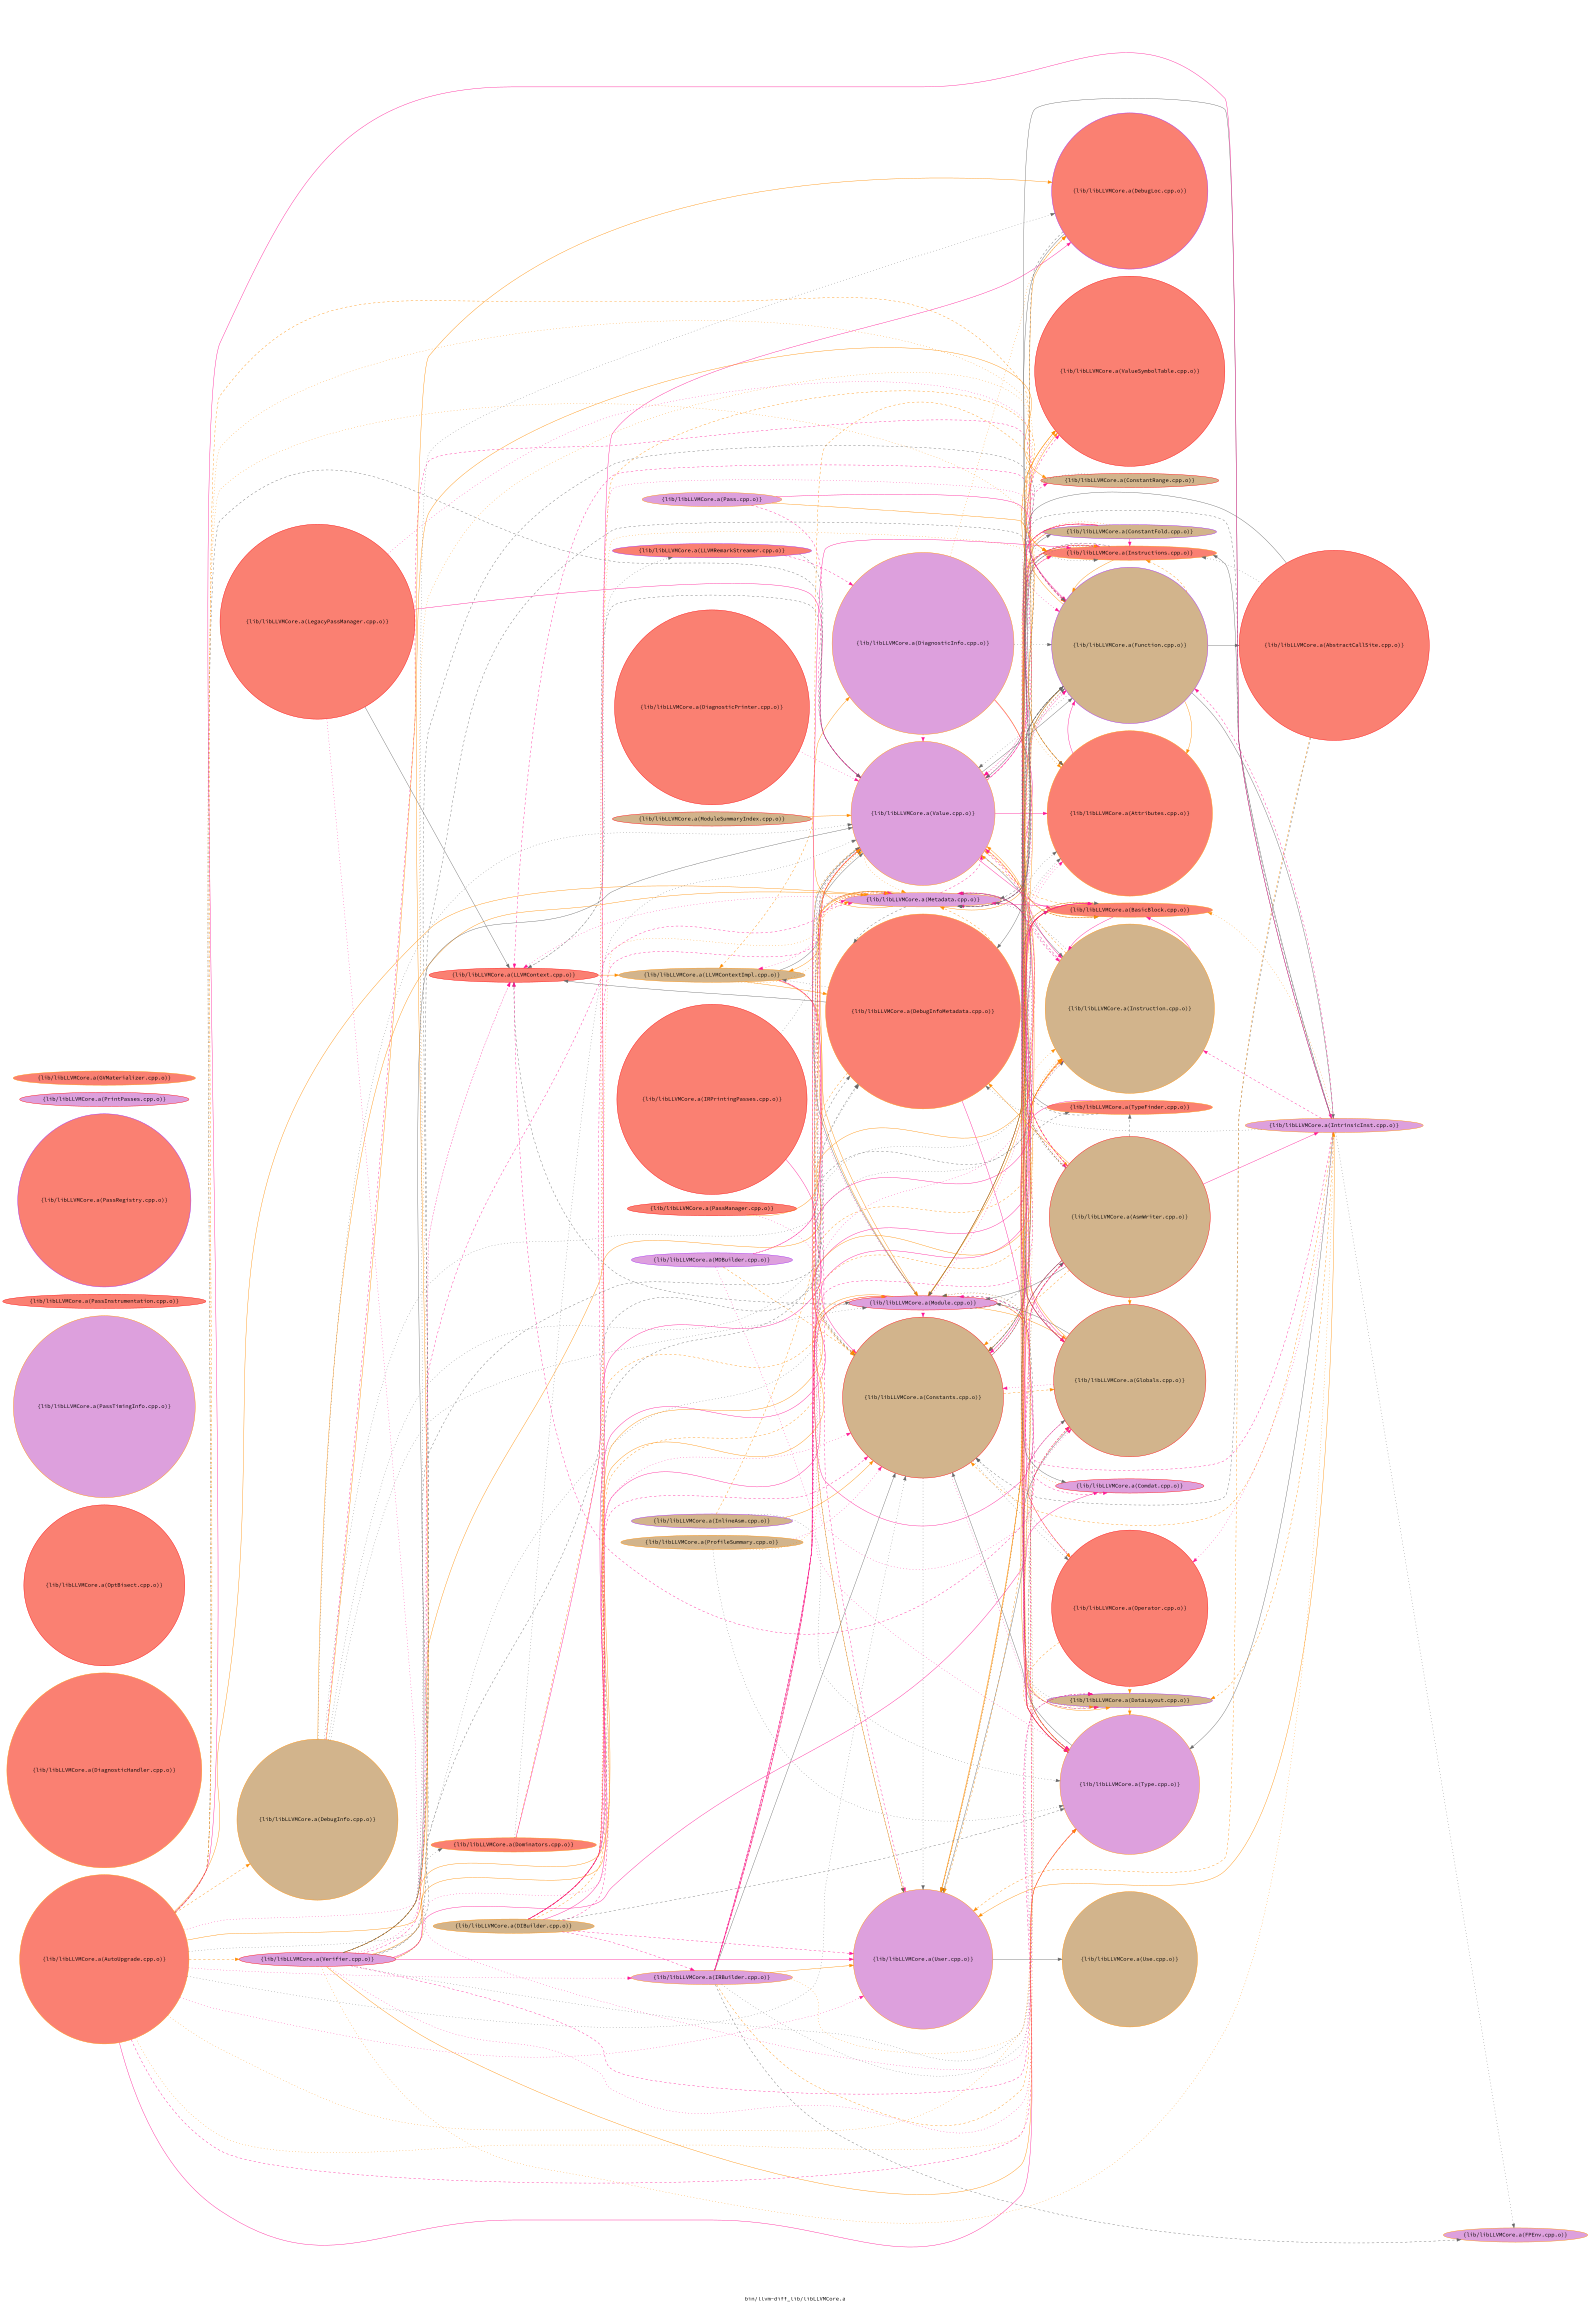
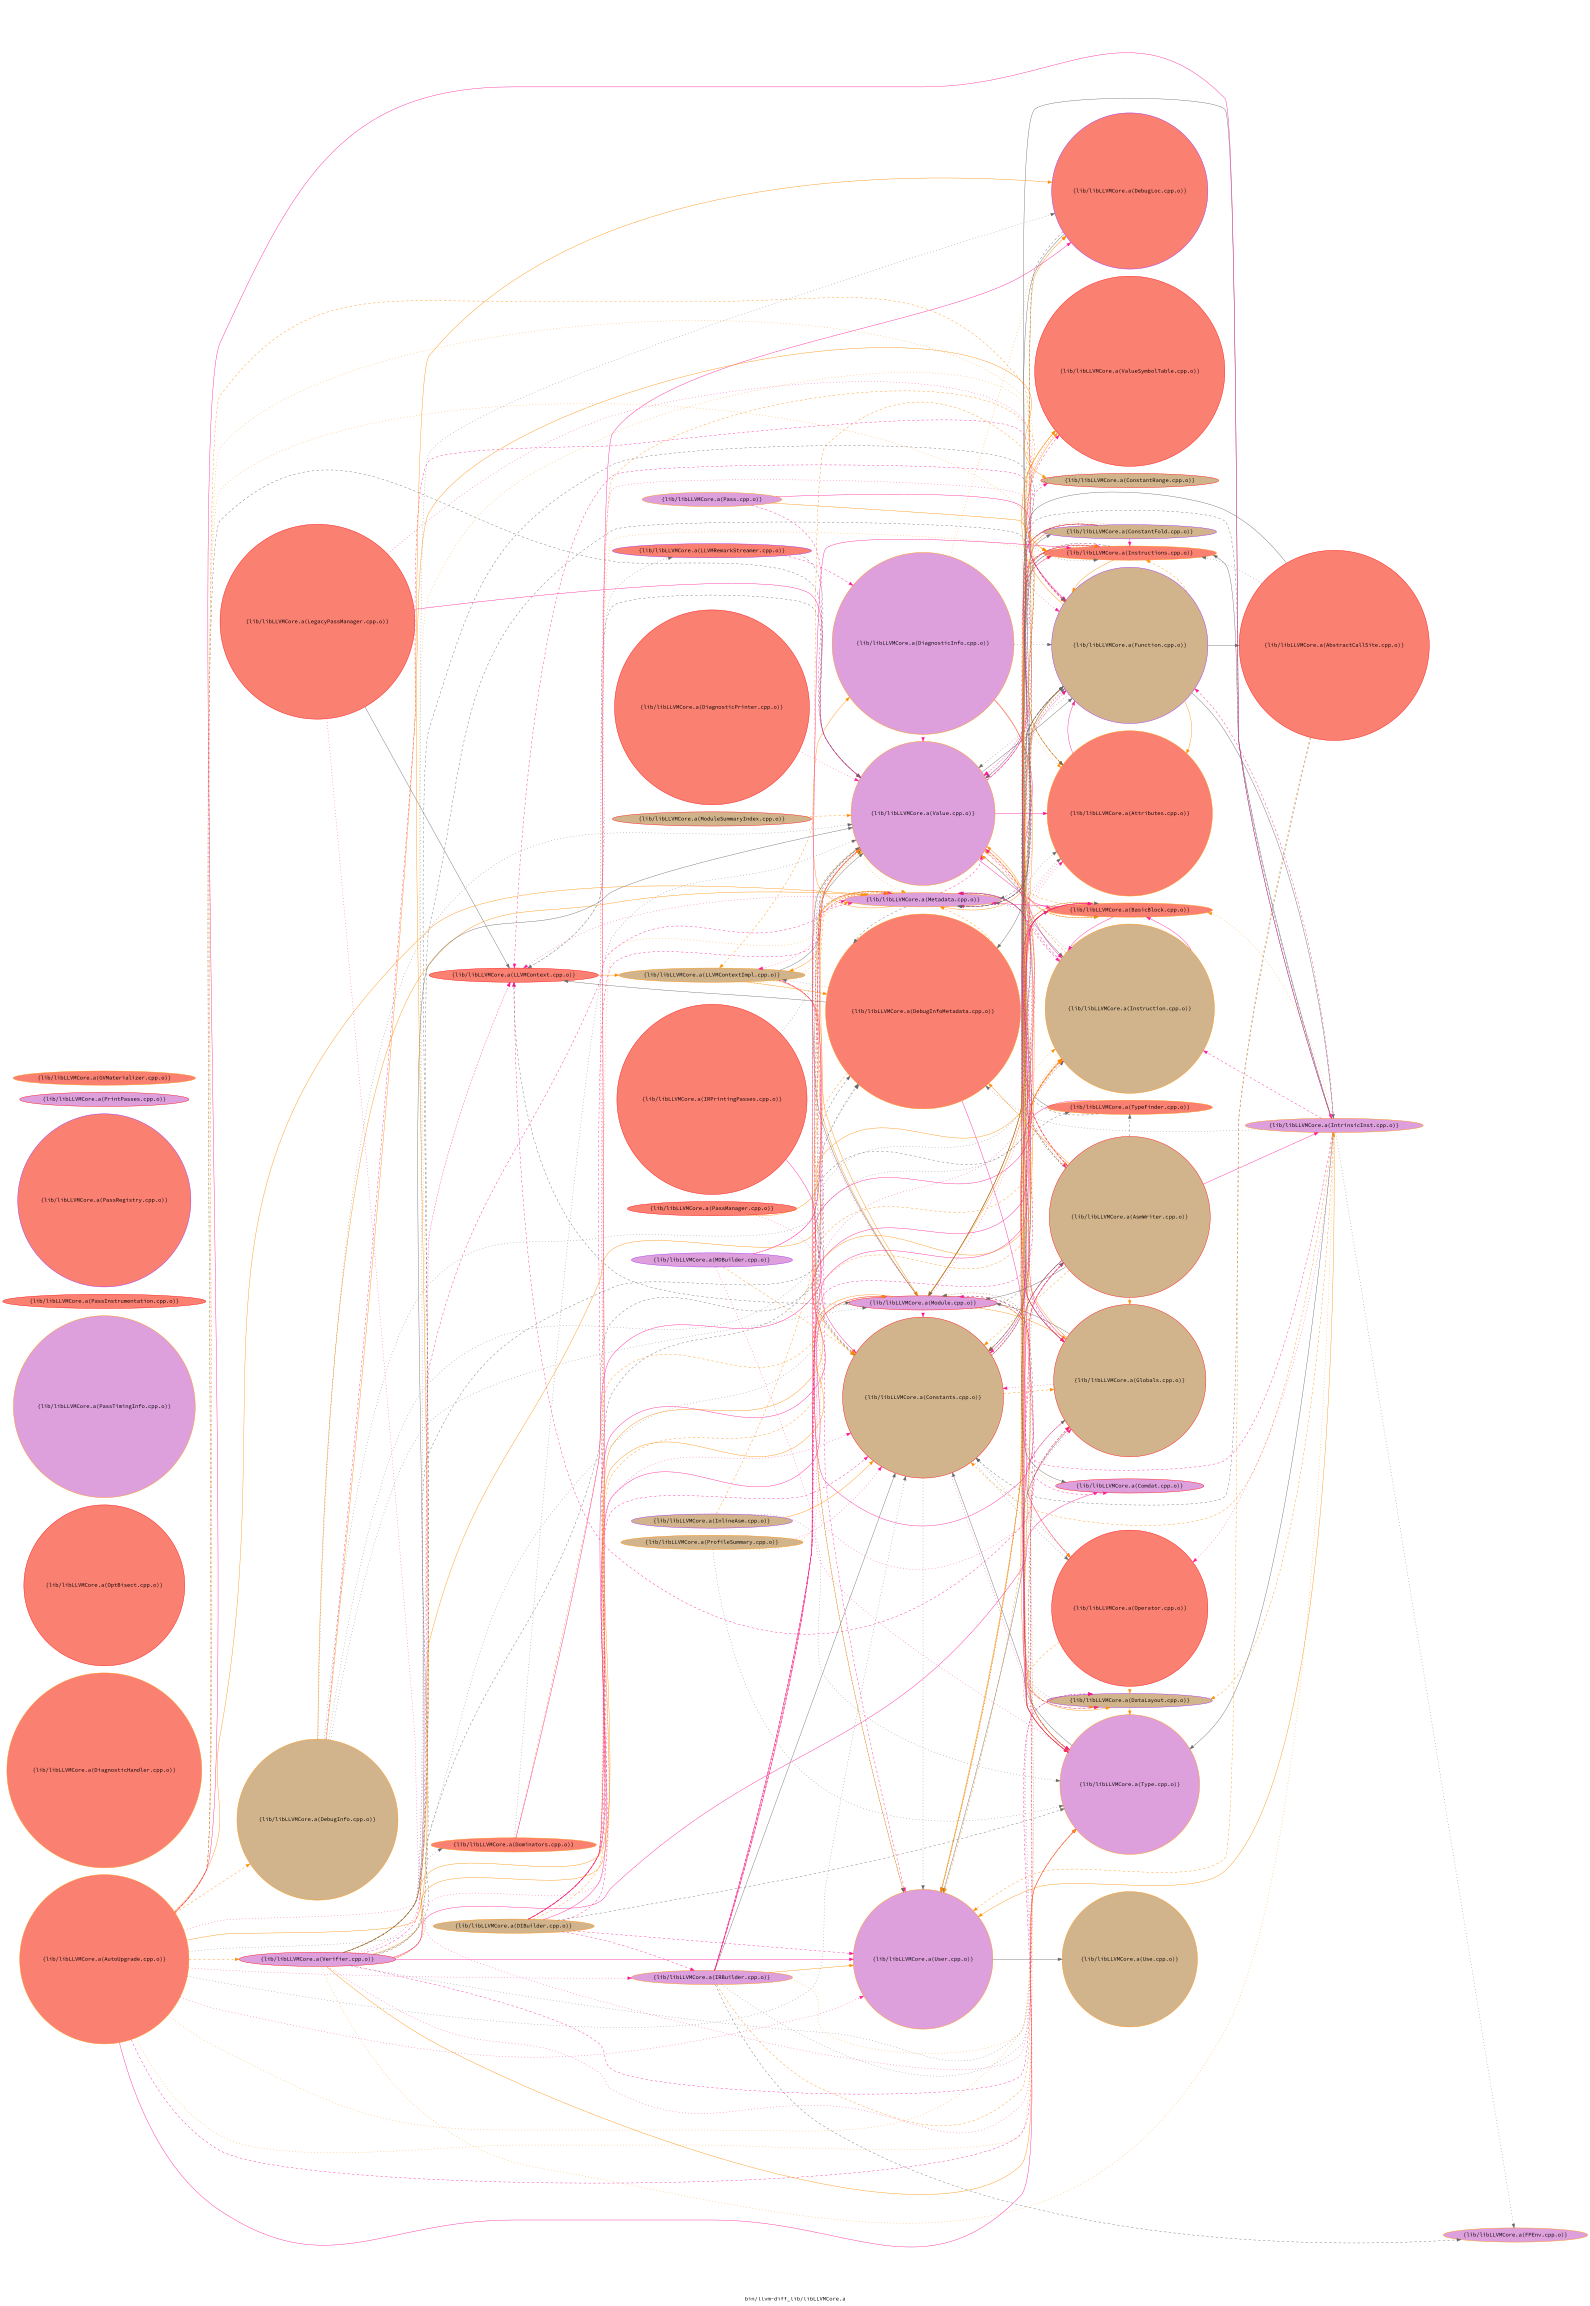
(826, 816) -> (826, 816)
(1022, 1116) -> (1022, 1116)
